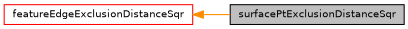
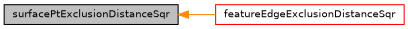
(217, 15) -> (202, 15)
